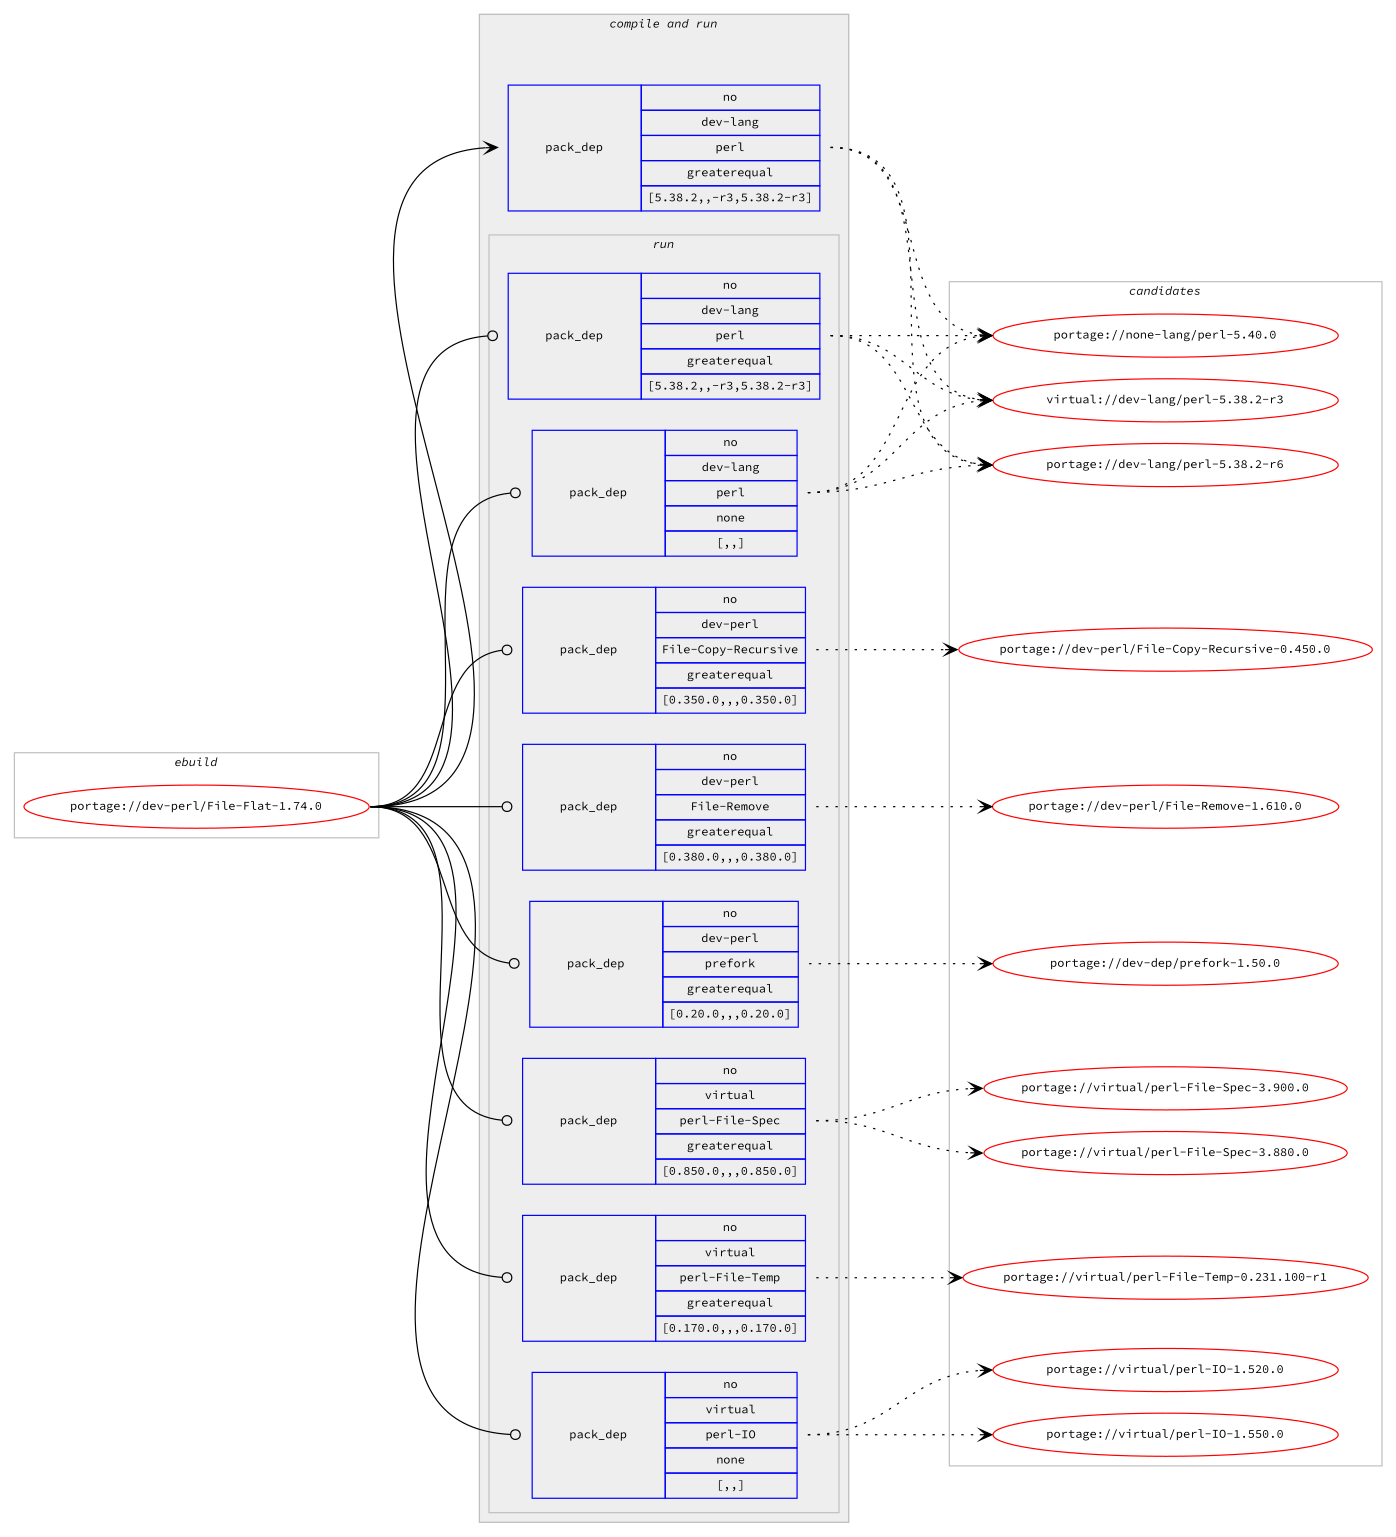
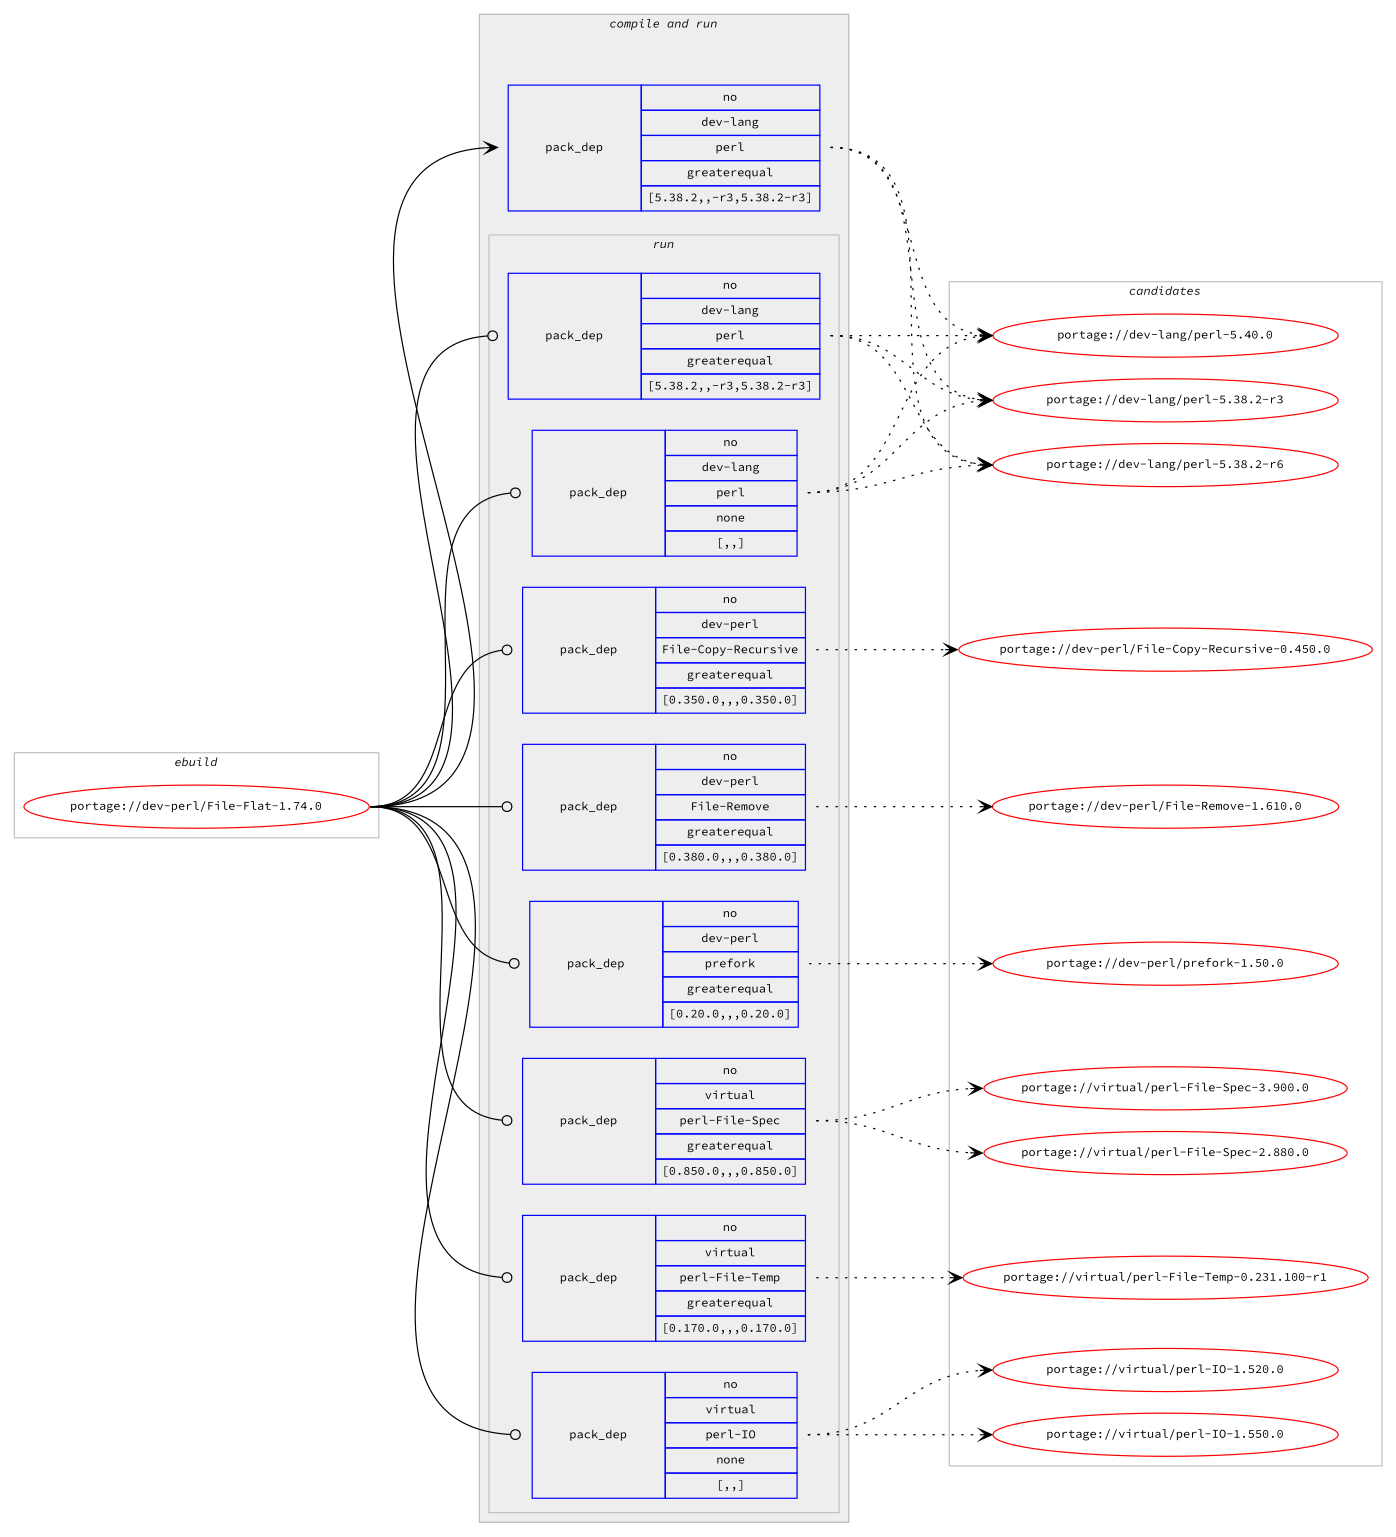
(1166, 336) -> (1166, 336)
(1166, 400) -> (1166, 400)
(1166, 964) -> (1166, 964)
(1166, 1153) -> (1166, 1153)
